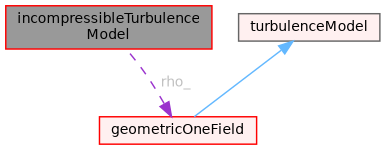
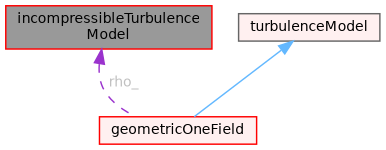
(147, 76) -> (109, 96)
